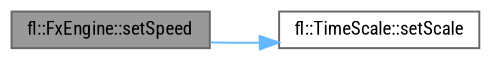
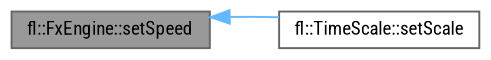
(235, 43) -> (255, 17)
